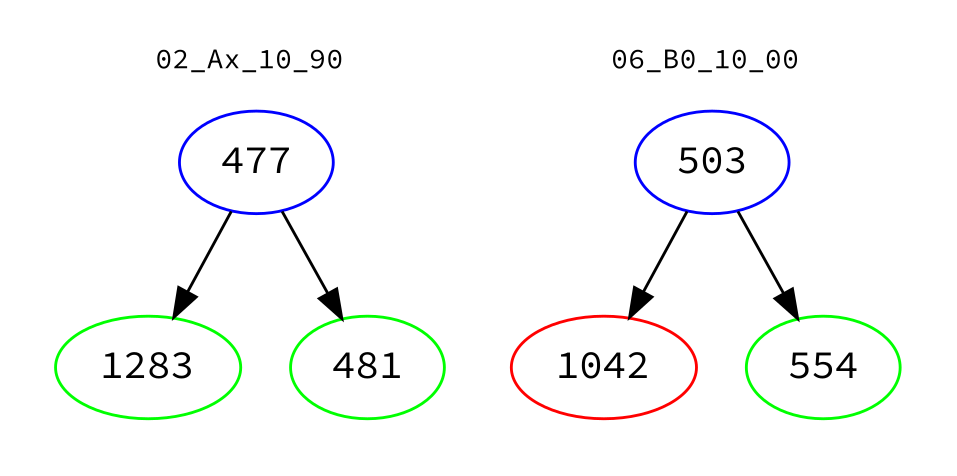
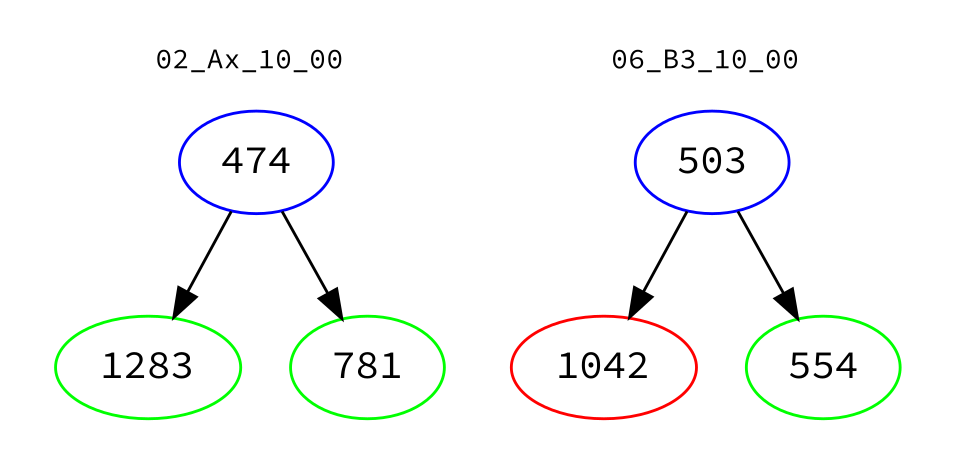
(251, 61) -> (251, 61)
(706, 61) -> (706, 61)
(256, 162) -> (256, 162)
(367, 367) -> (367, 367)
